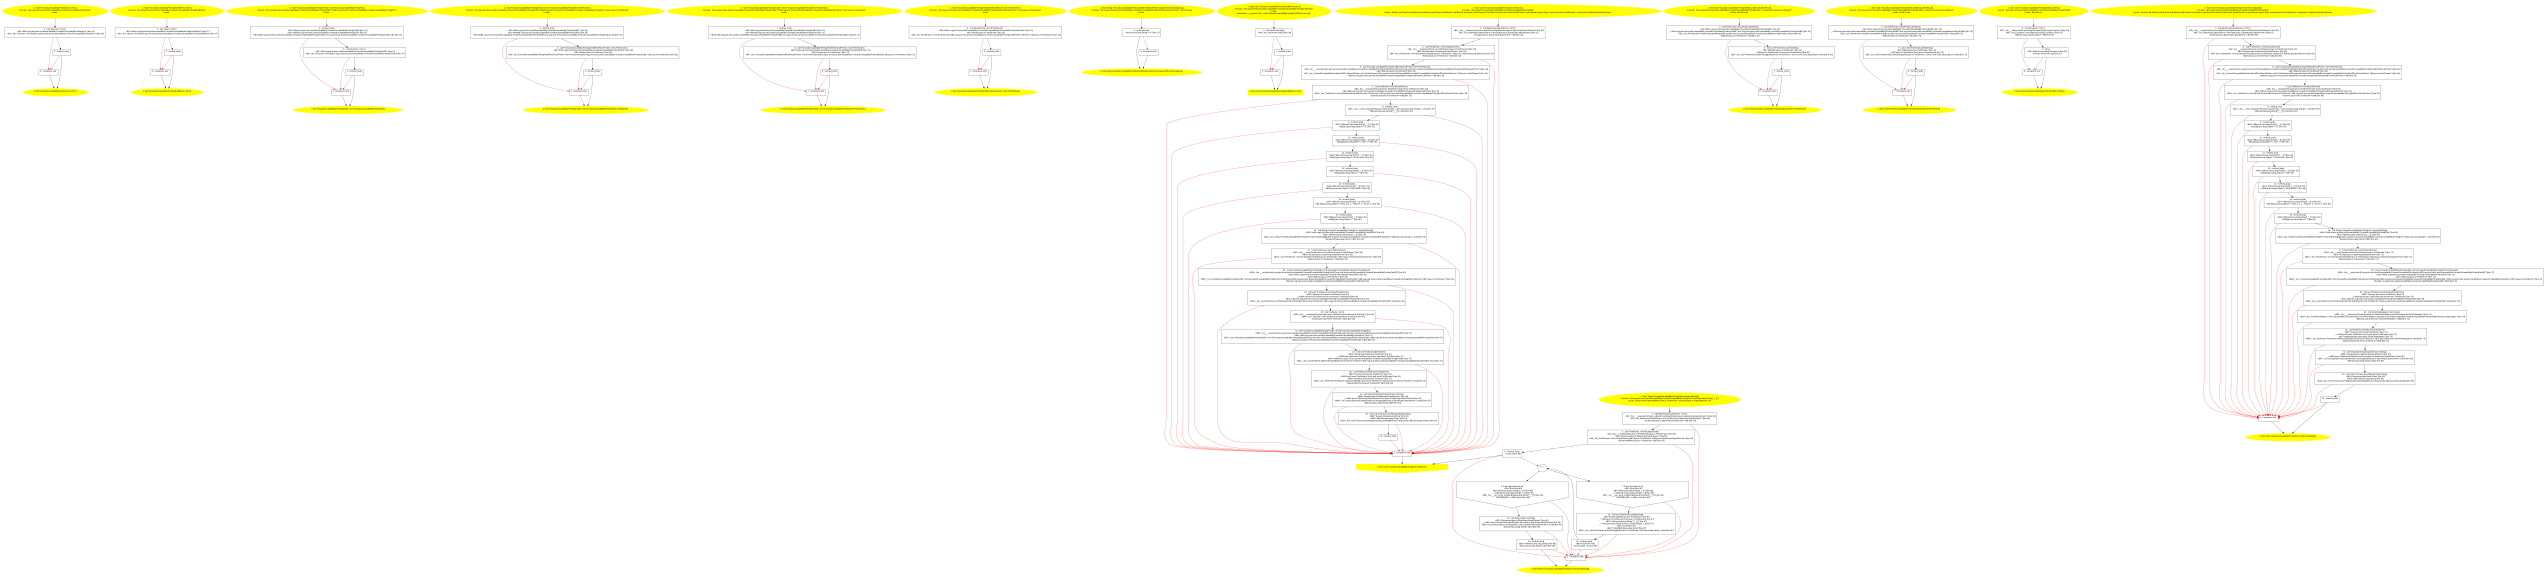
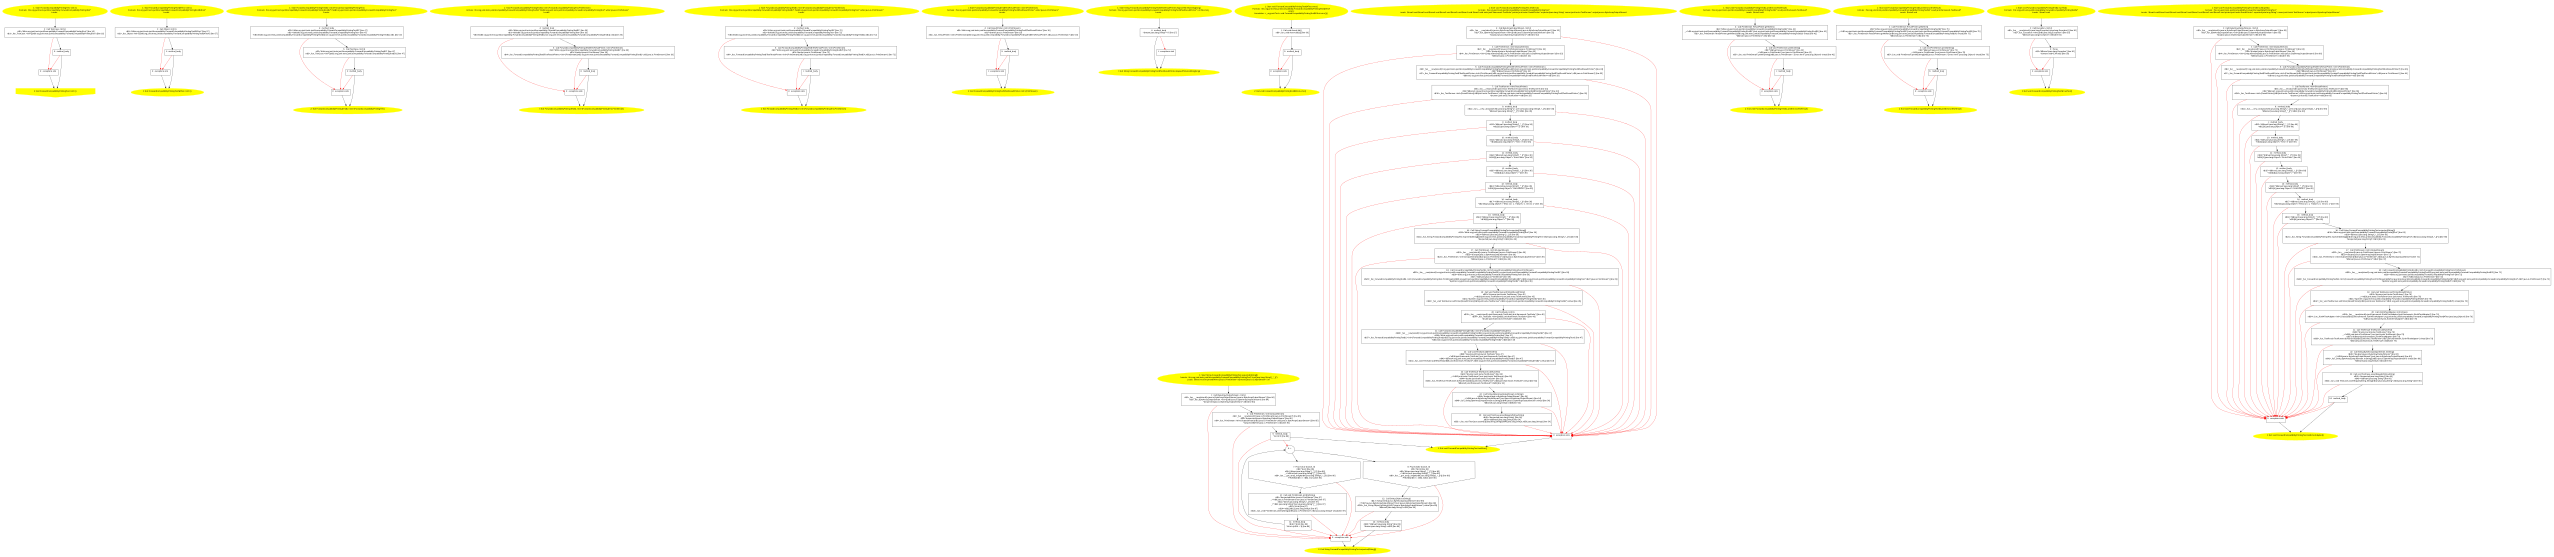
(56, 92) -> (56, 92)
(1275, 92) -> (1281, 92)
(1388, 437) -> none
(1402, 468) -> (1463, 450)
